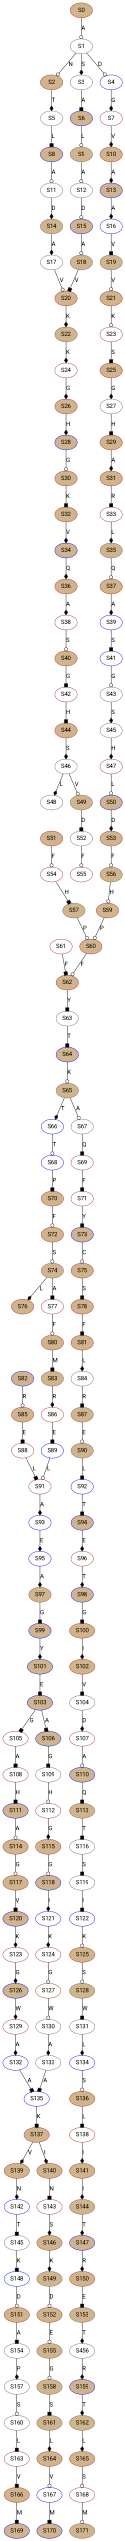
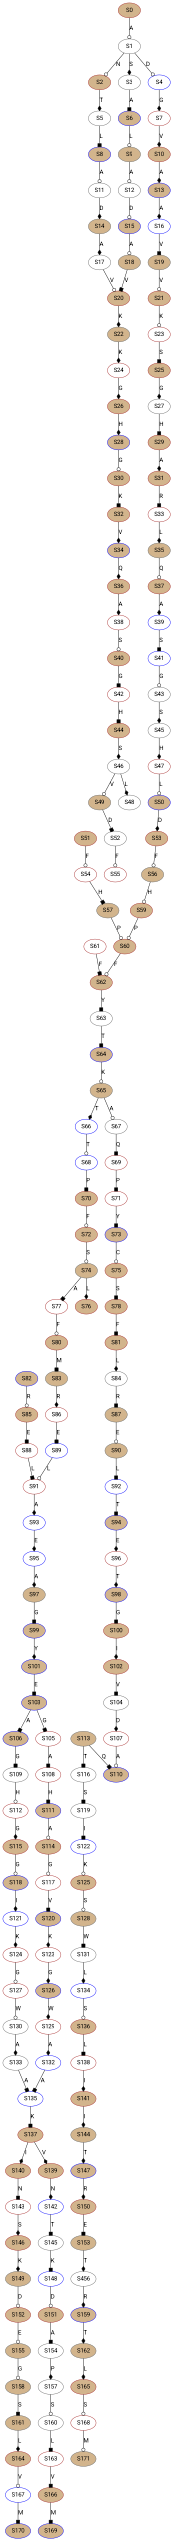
(84, 1181) -> (118, 1181)
(82, 1791) -> (98, 1755)
(16, 1883) -> (48, 1883)
